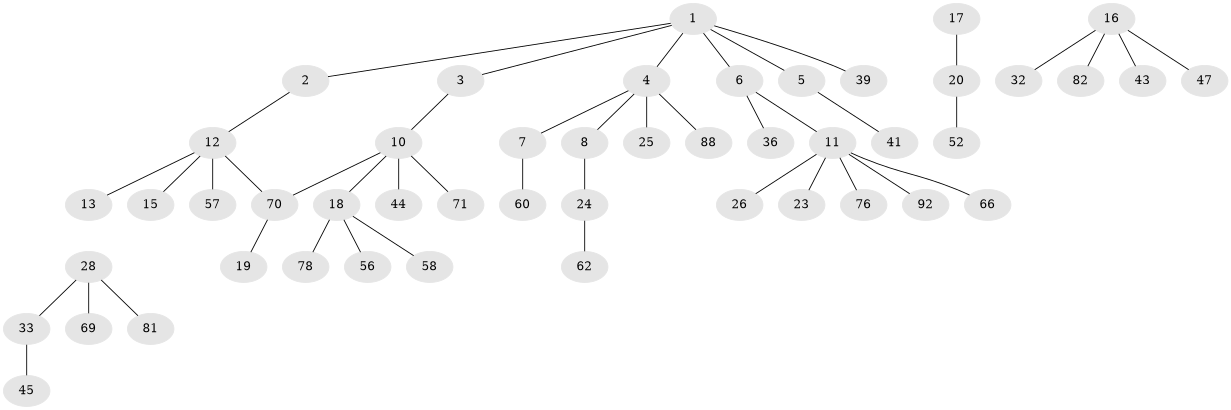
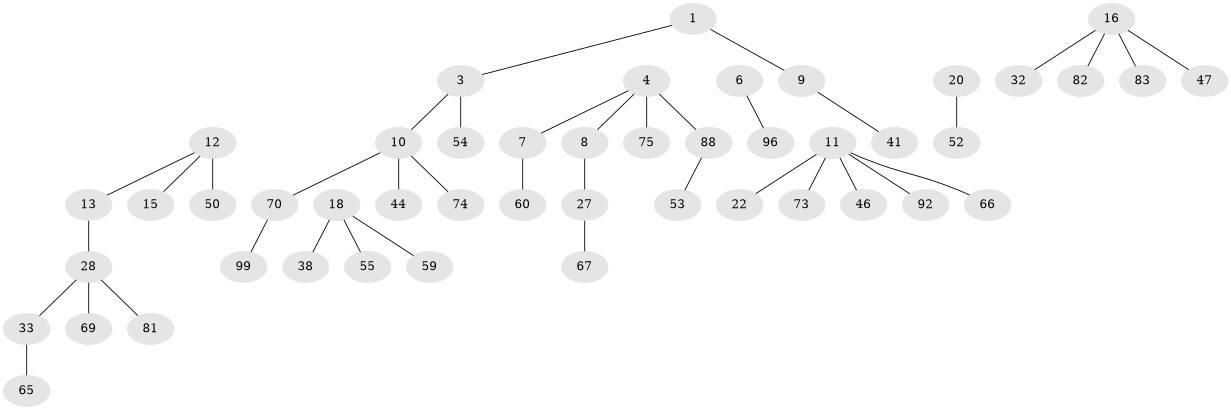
(957, 19) -> none
(670, 50) -> none
(716, 50) -> none
(306, 81) -> none
(802, 81) -> (802, 81)
(864, 81) -> none
(1143, 81) -> (1143, 81)
(786, 112) -> none
none -> (461, 143)
(647, 143) -> (647, 143)
(771, 143) -> (771, 143)
(244, 174) -> none
(368, 174) -> none
(213, 205) -> (213, 205)
(461, 205) -> (461, 205)
(585, 205) -> (585, 205)
none -> (678, 205)
(740, 205) -> (740, 205)
(802, 205) -> (802, 205)
(864, 205) -> (864, 205)
none -> (89, 236)
(244, 267) -> (244, 267)
(306, 267) -> (306, 267)
(368, 267) -> (368, 267)
(430, 267) -> (430, 267)
(585, 267) -> (585, 267)
(27, 391) -> (27, 391)
